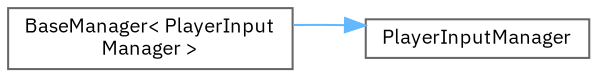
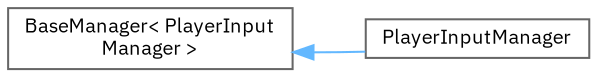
(319, 25) -> (339, 52)
